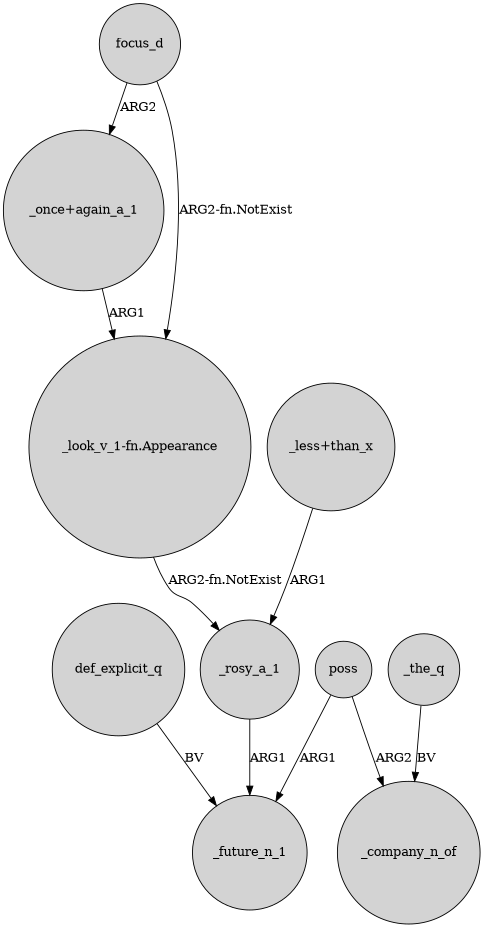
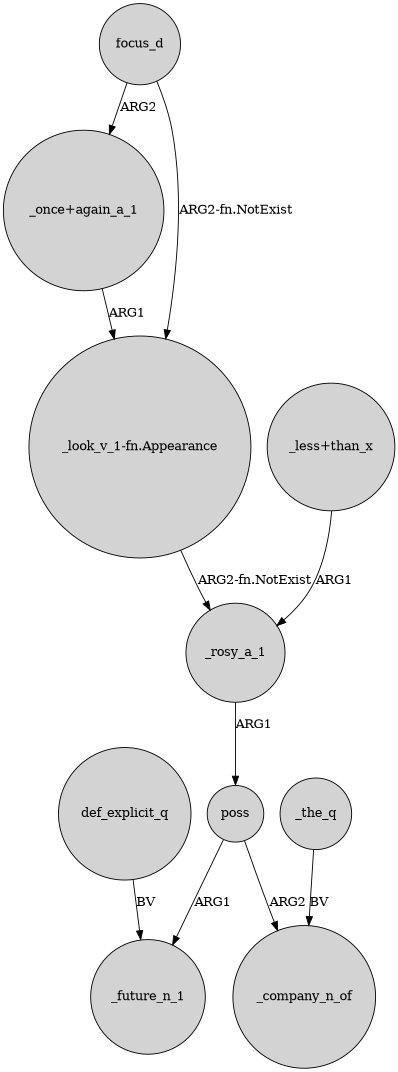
(250, 753) -> (235, 739)
